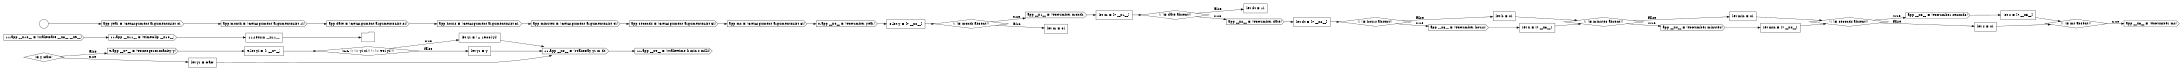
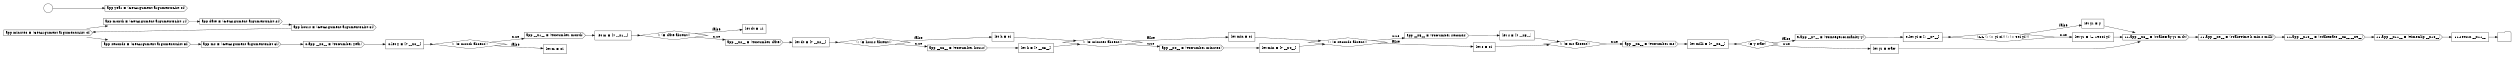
(201, 24) -> (96, 27)
none -> (2279, 37)
none -> (1708, 44)
